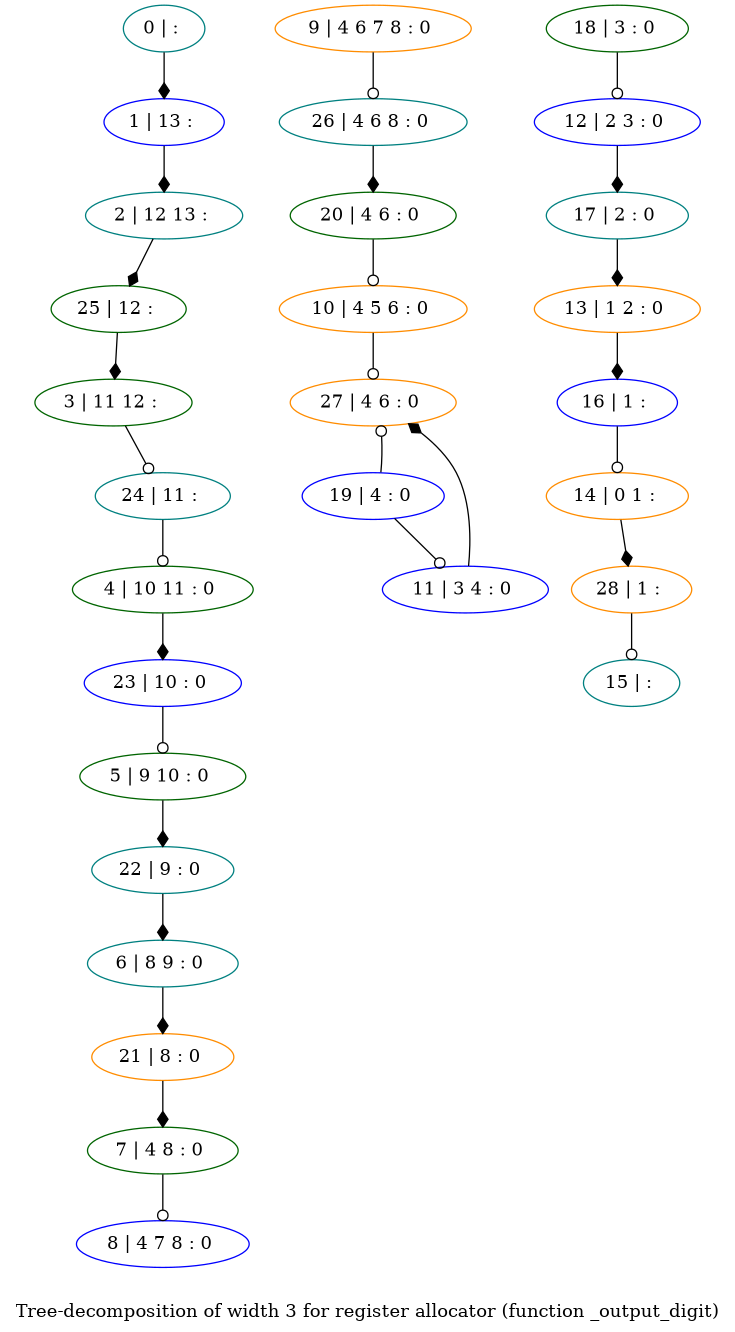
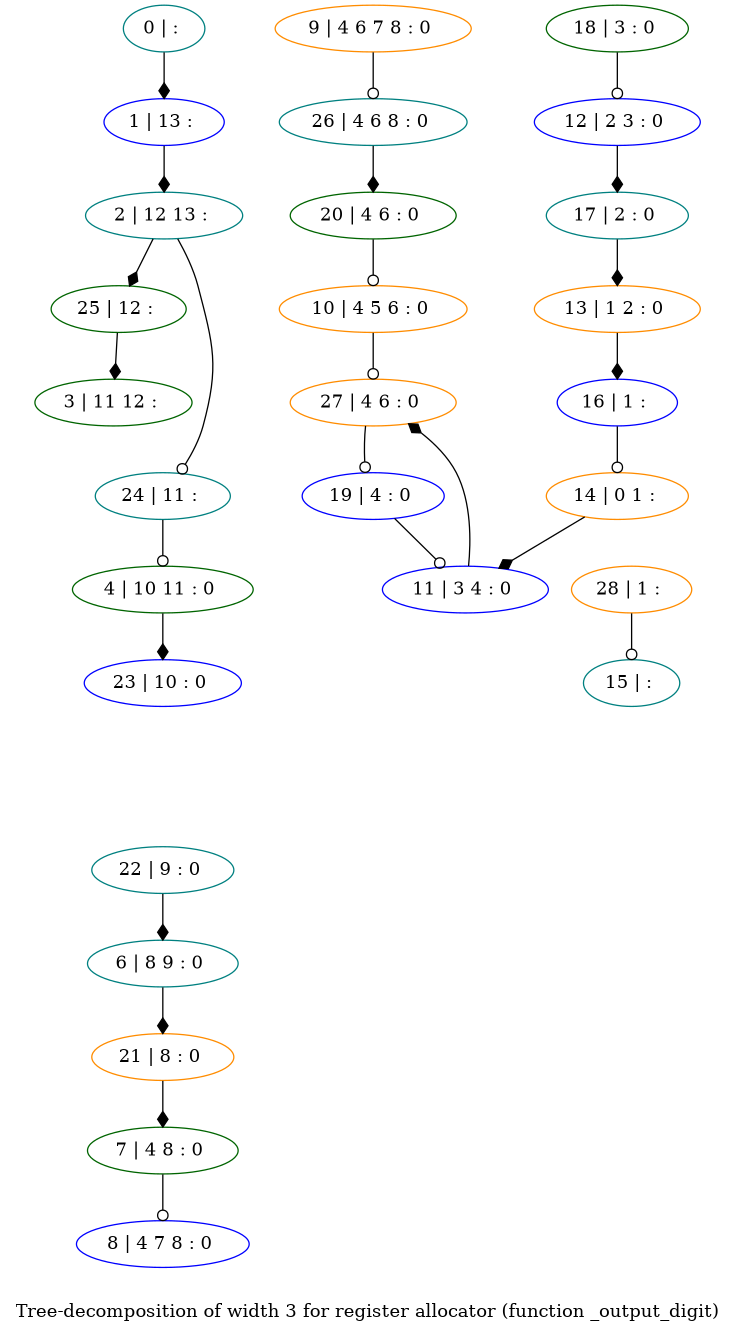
(136, 445) -> (212, 351)
(382, 454) -> (364, 444)
(623, 535) -> (549, 538)
(163, 777) -> none
